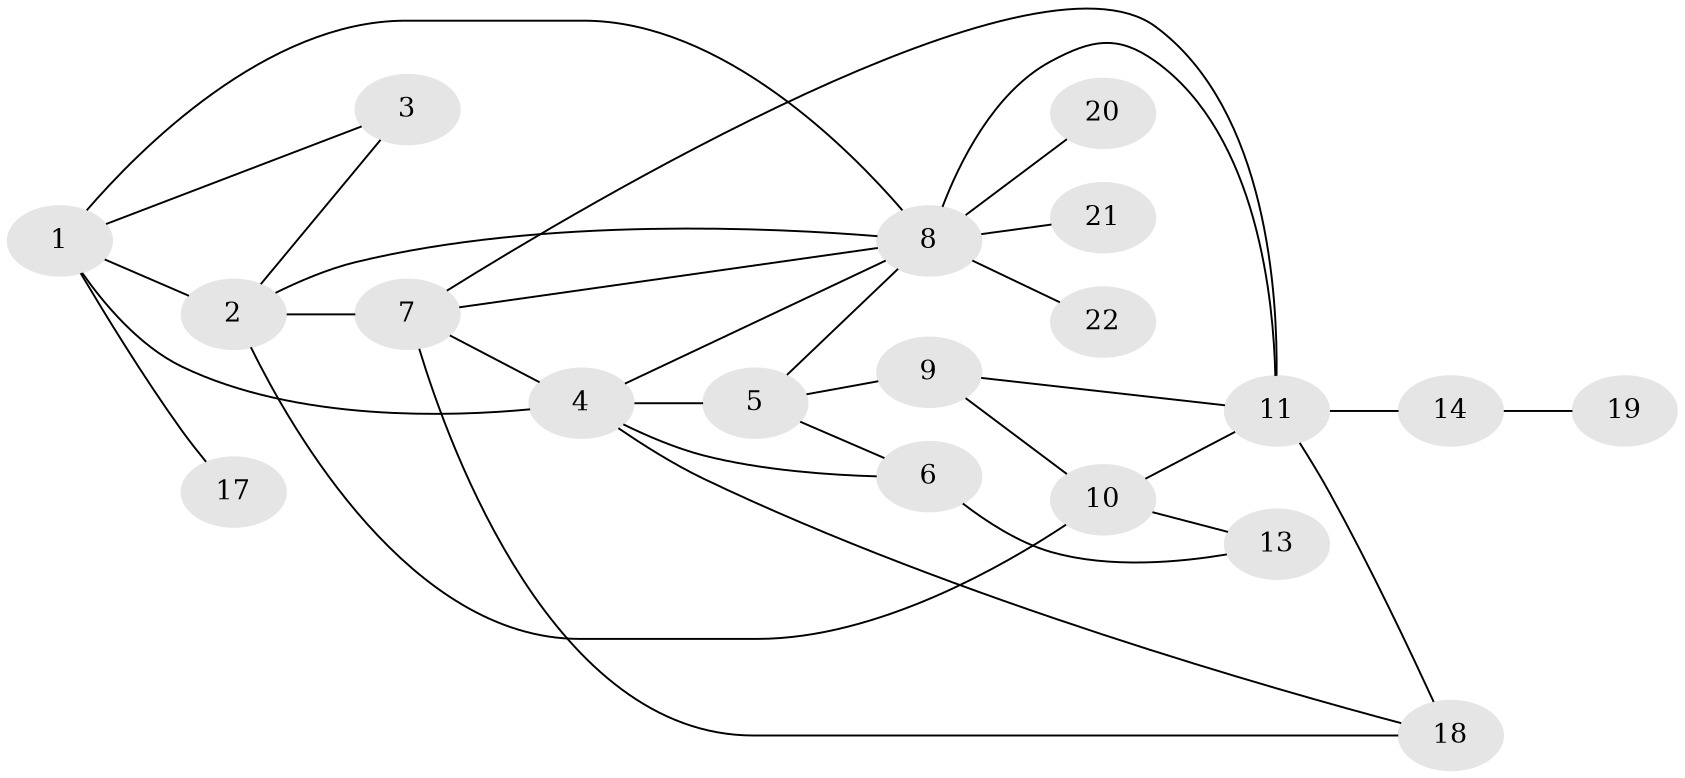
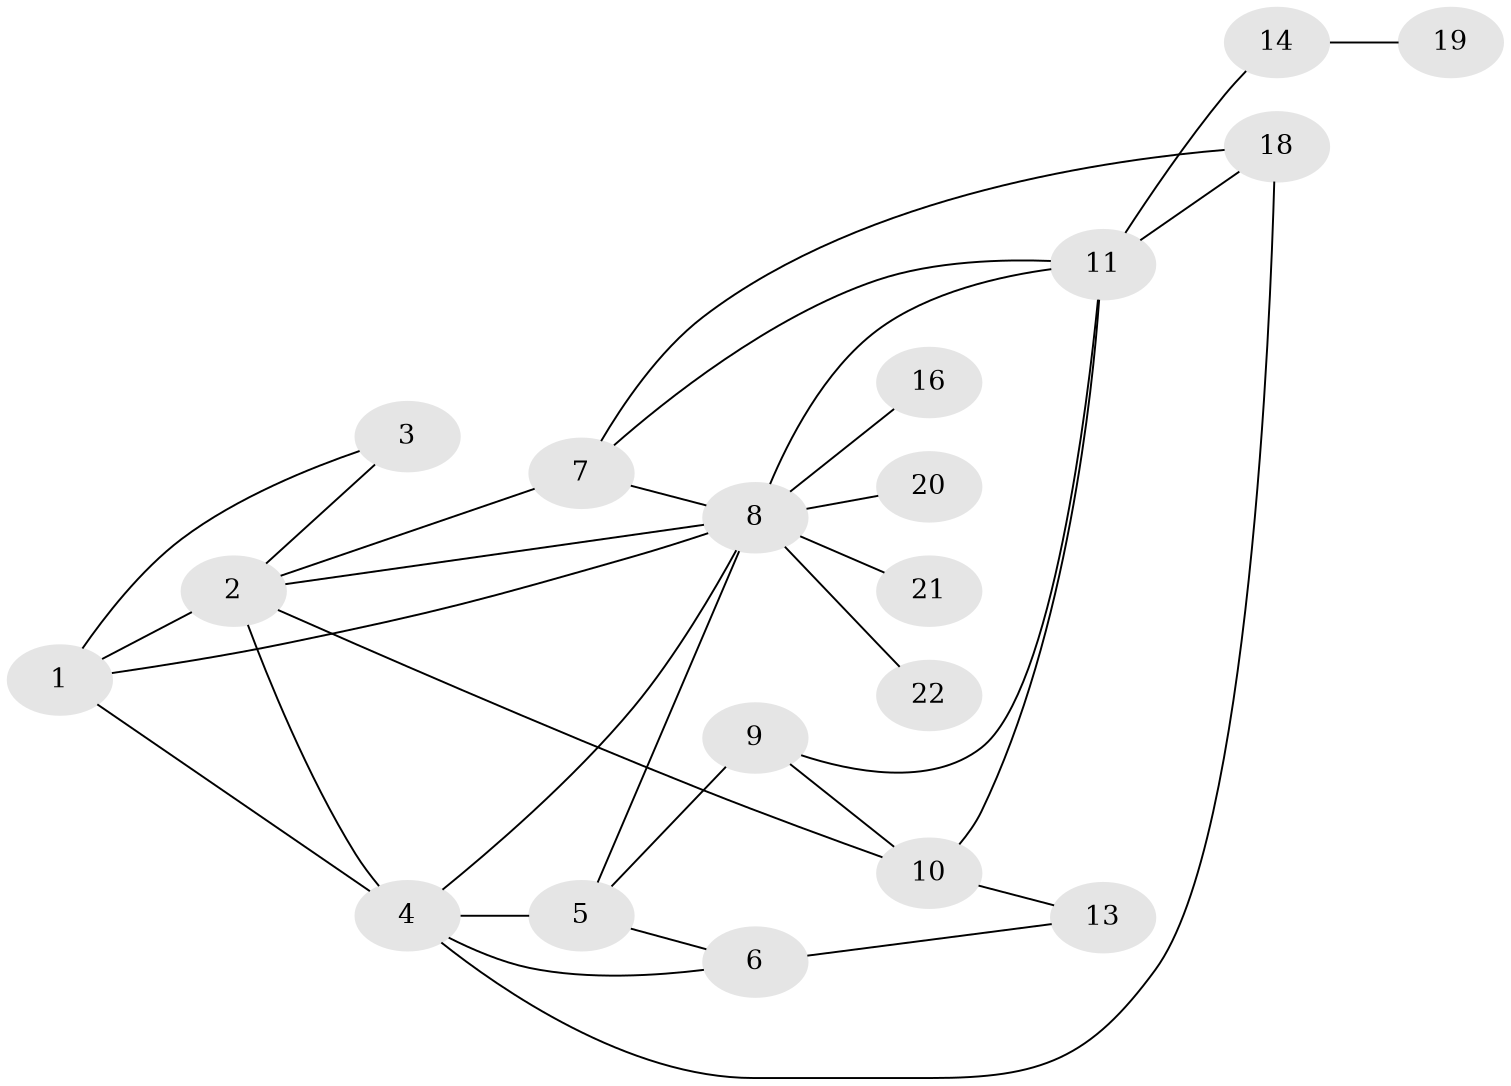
(495, 359) -> (305, 760)
none -> (929, 383)
(234, 492) -> none
